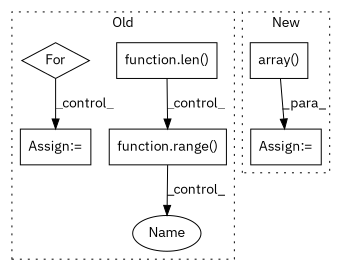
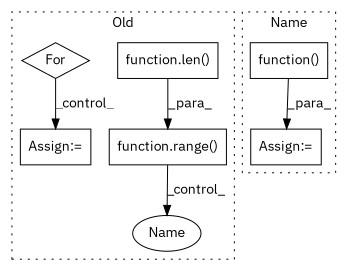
(286, 23) -> (289, 23)
(279, 61) -> (289, 61)
(197, 104) -> (191, 104)
